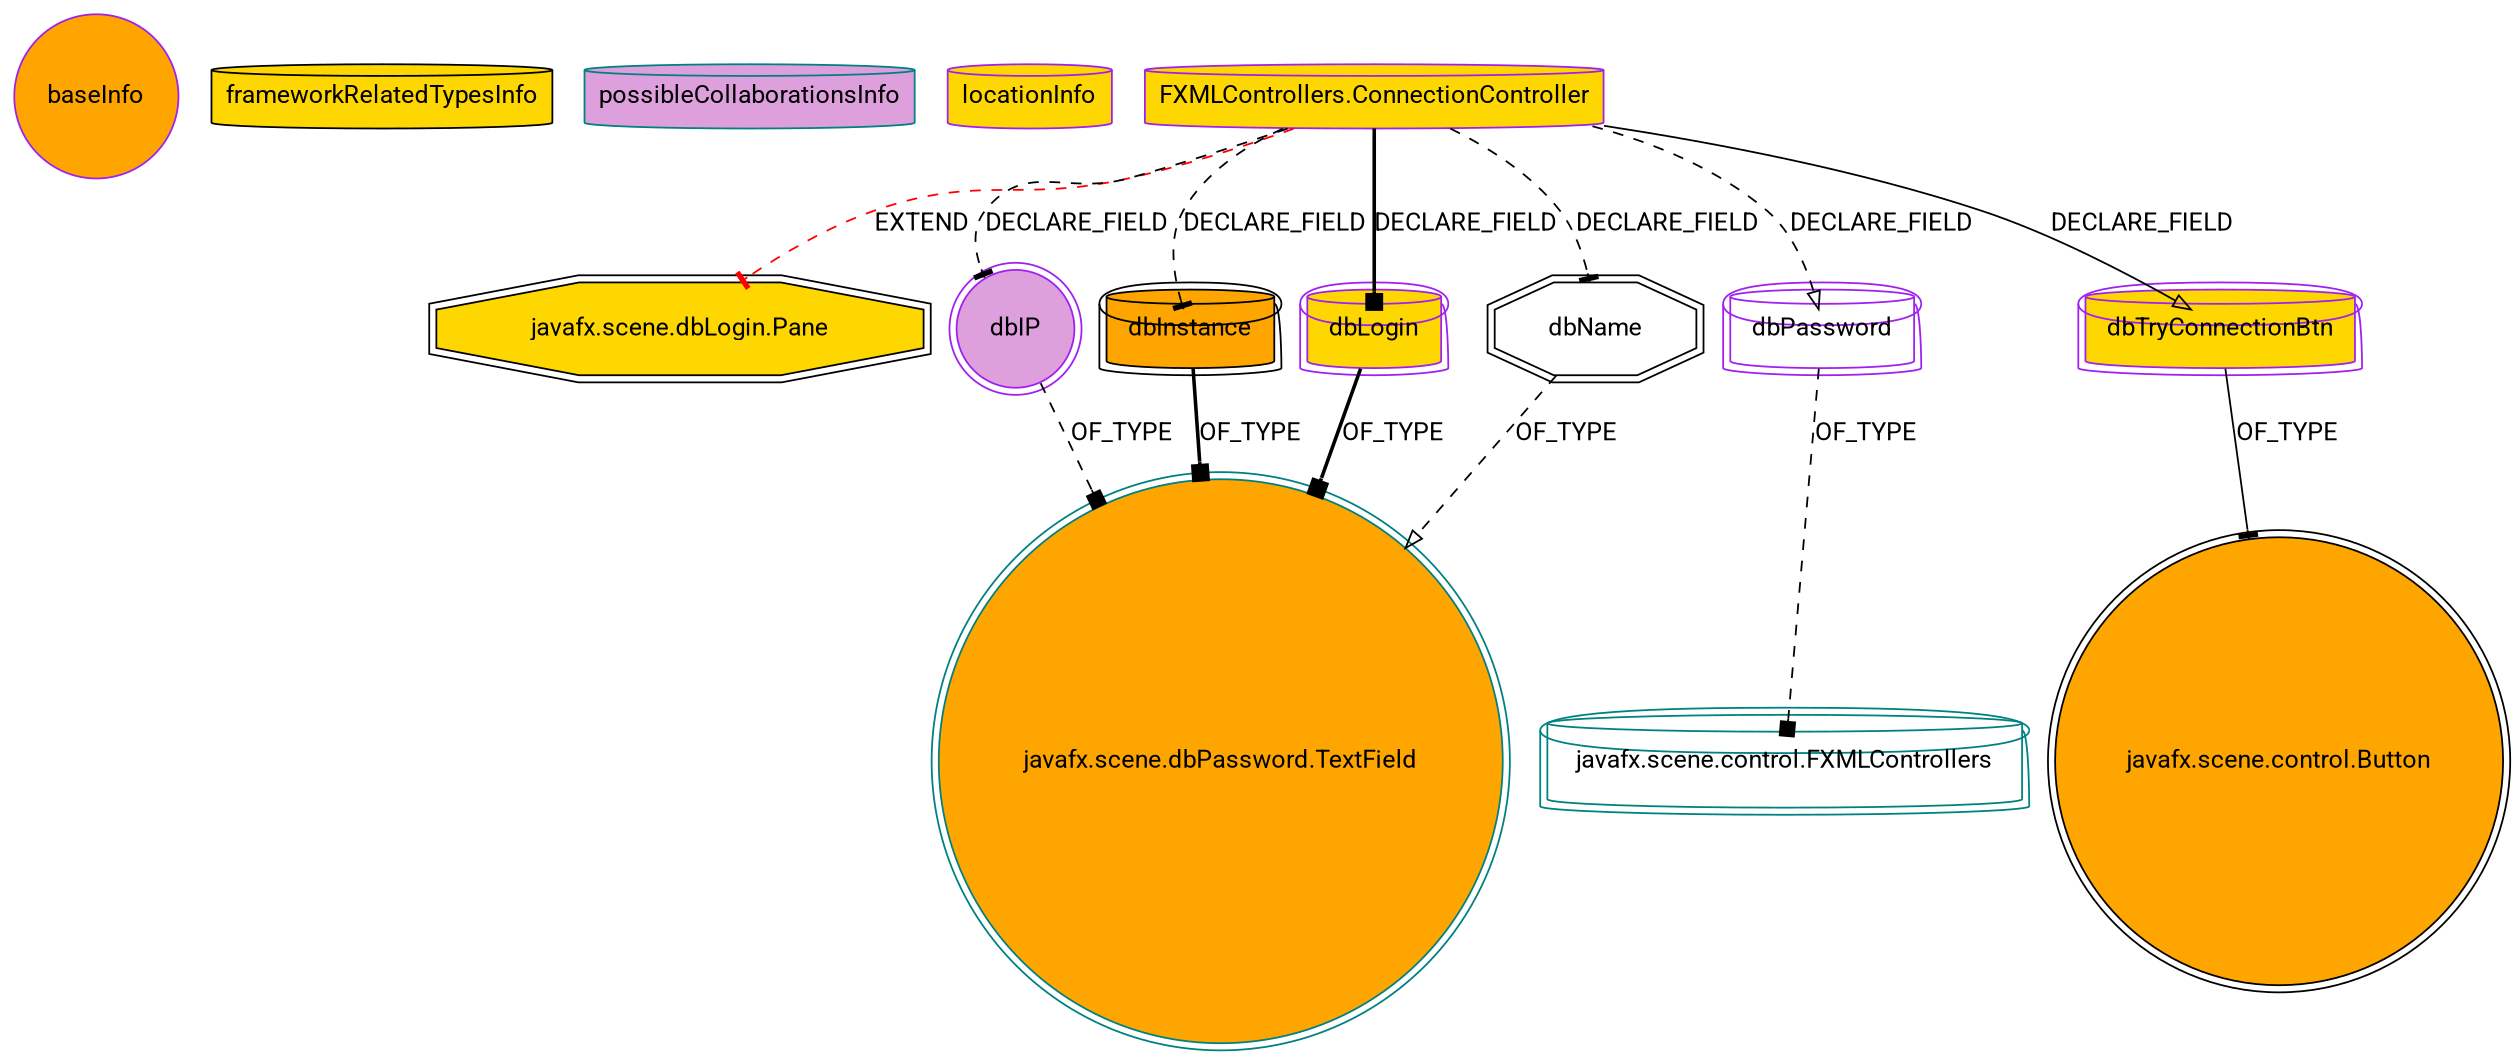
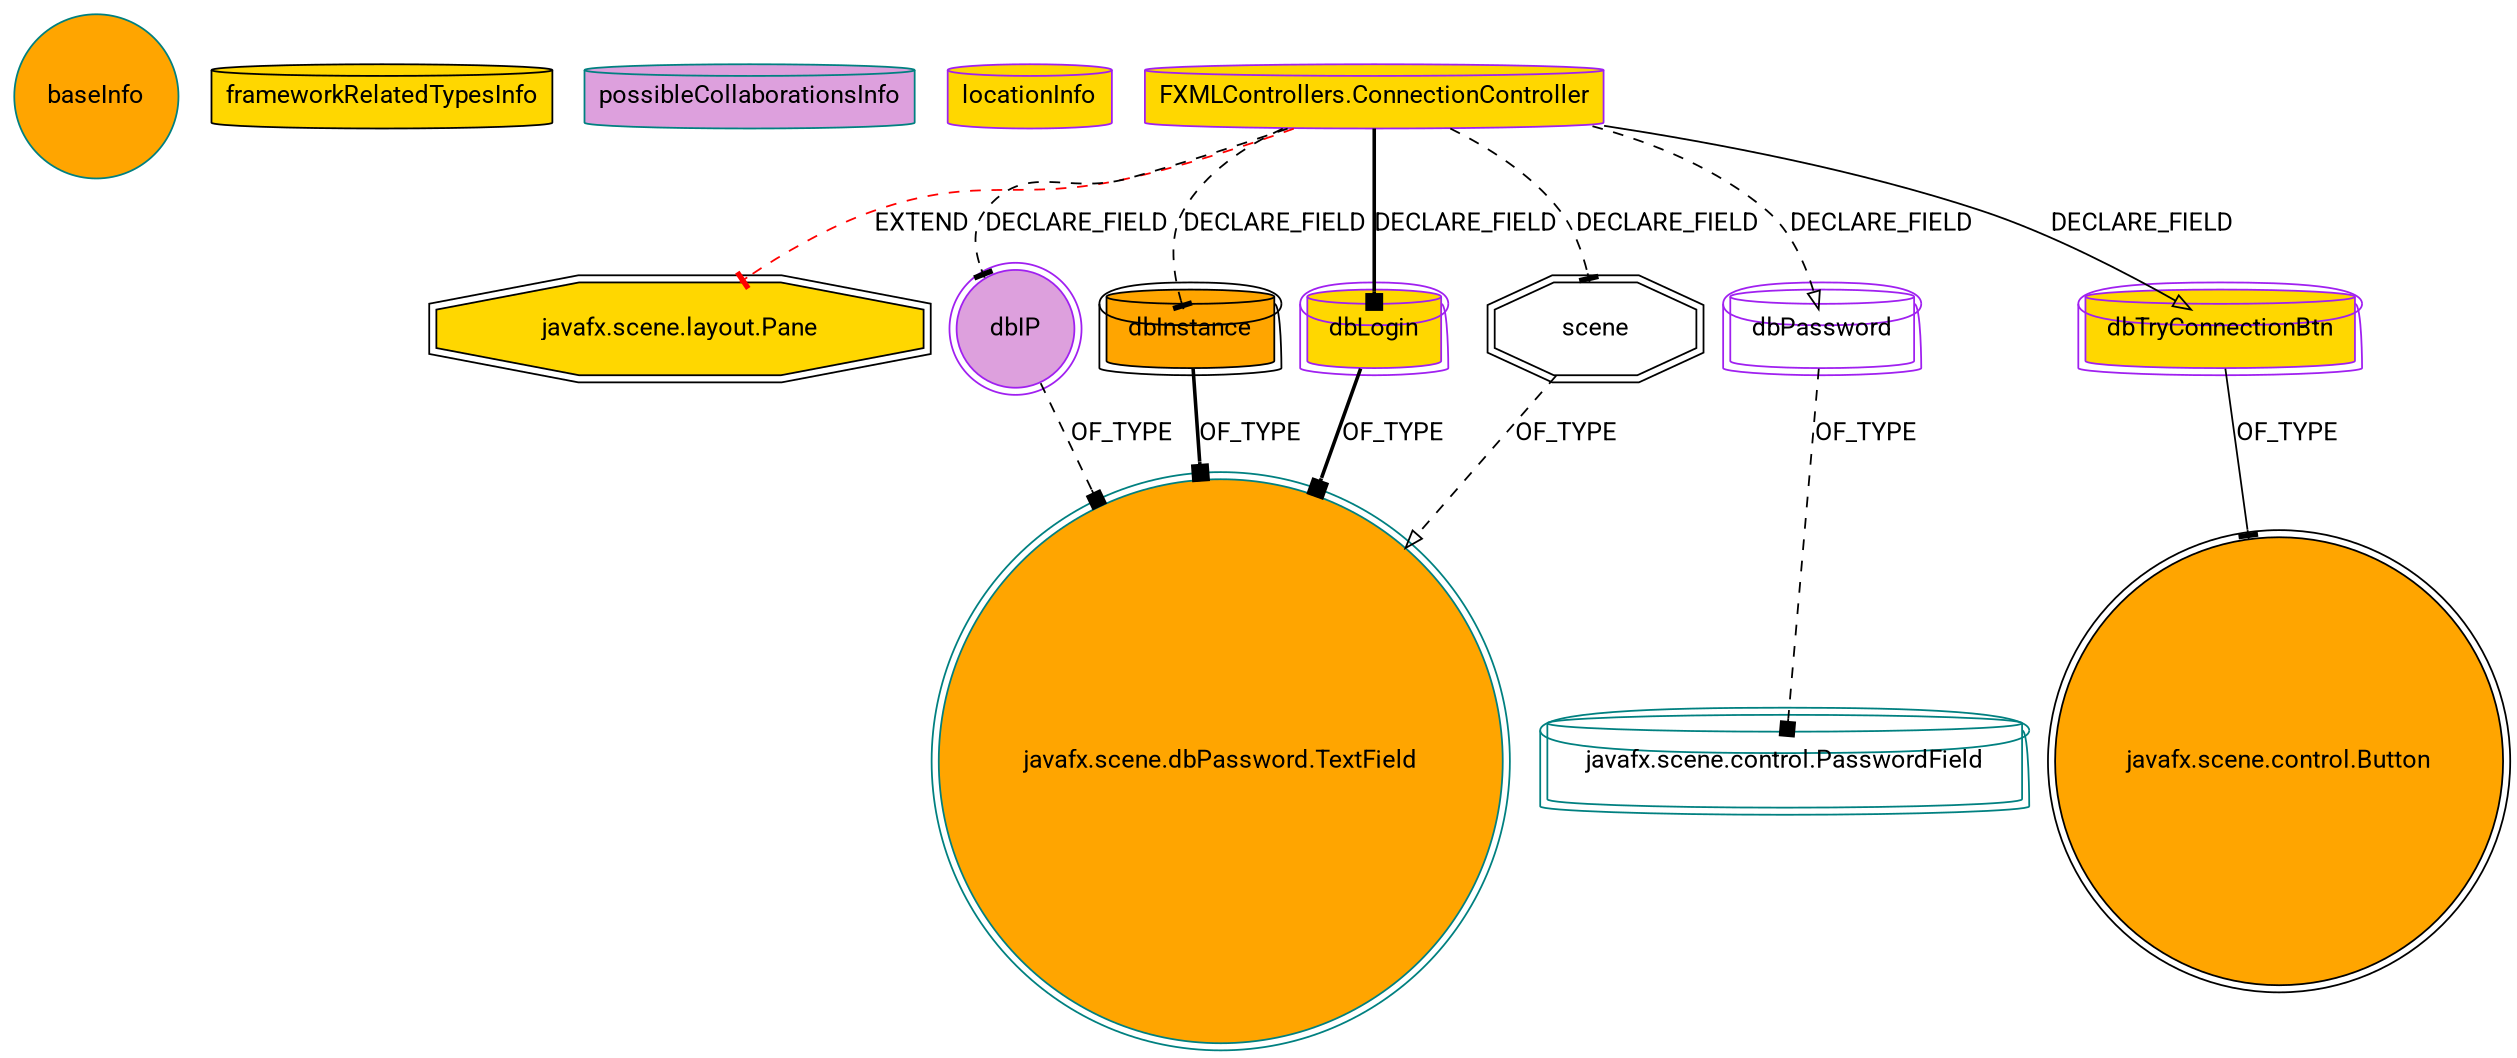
(96, 96) -> (96, 96)
(680, 329) -> (680, 329)
(1596, 329) -> (1596, 329)
(1785, 761) -> (1785, 761)
